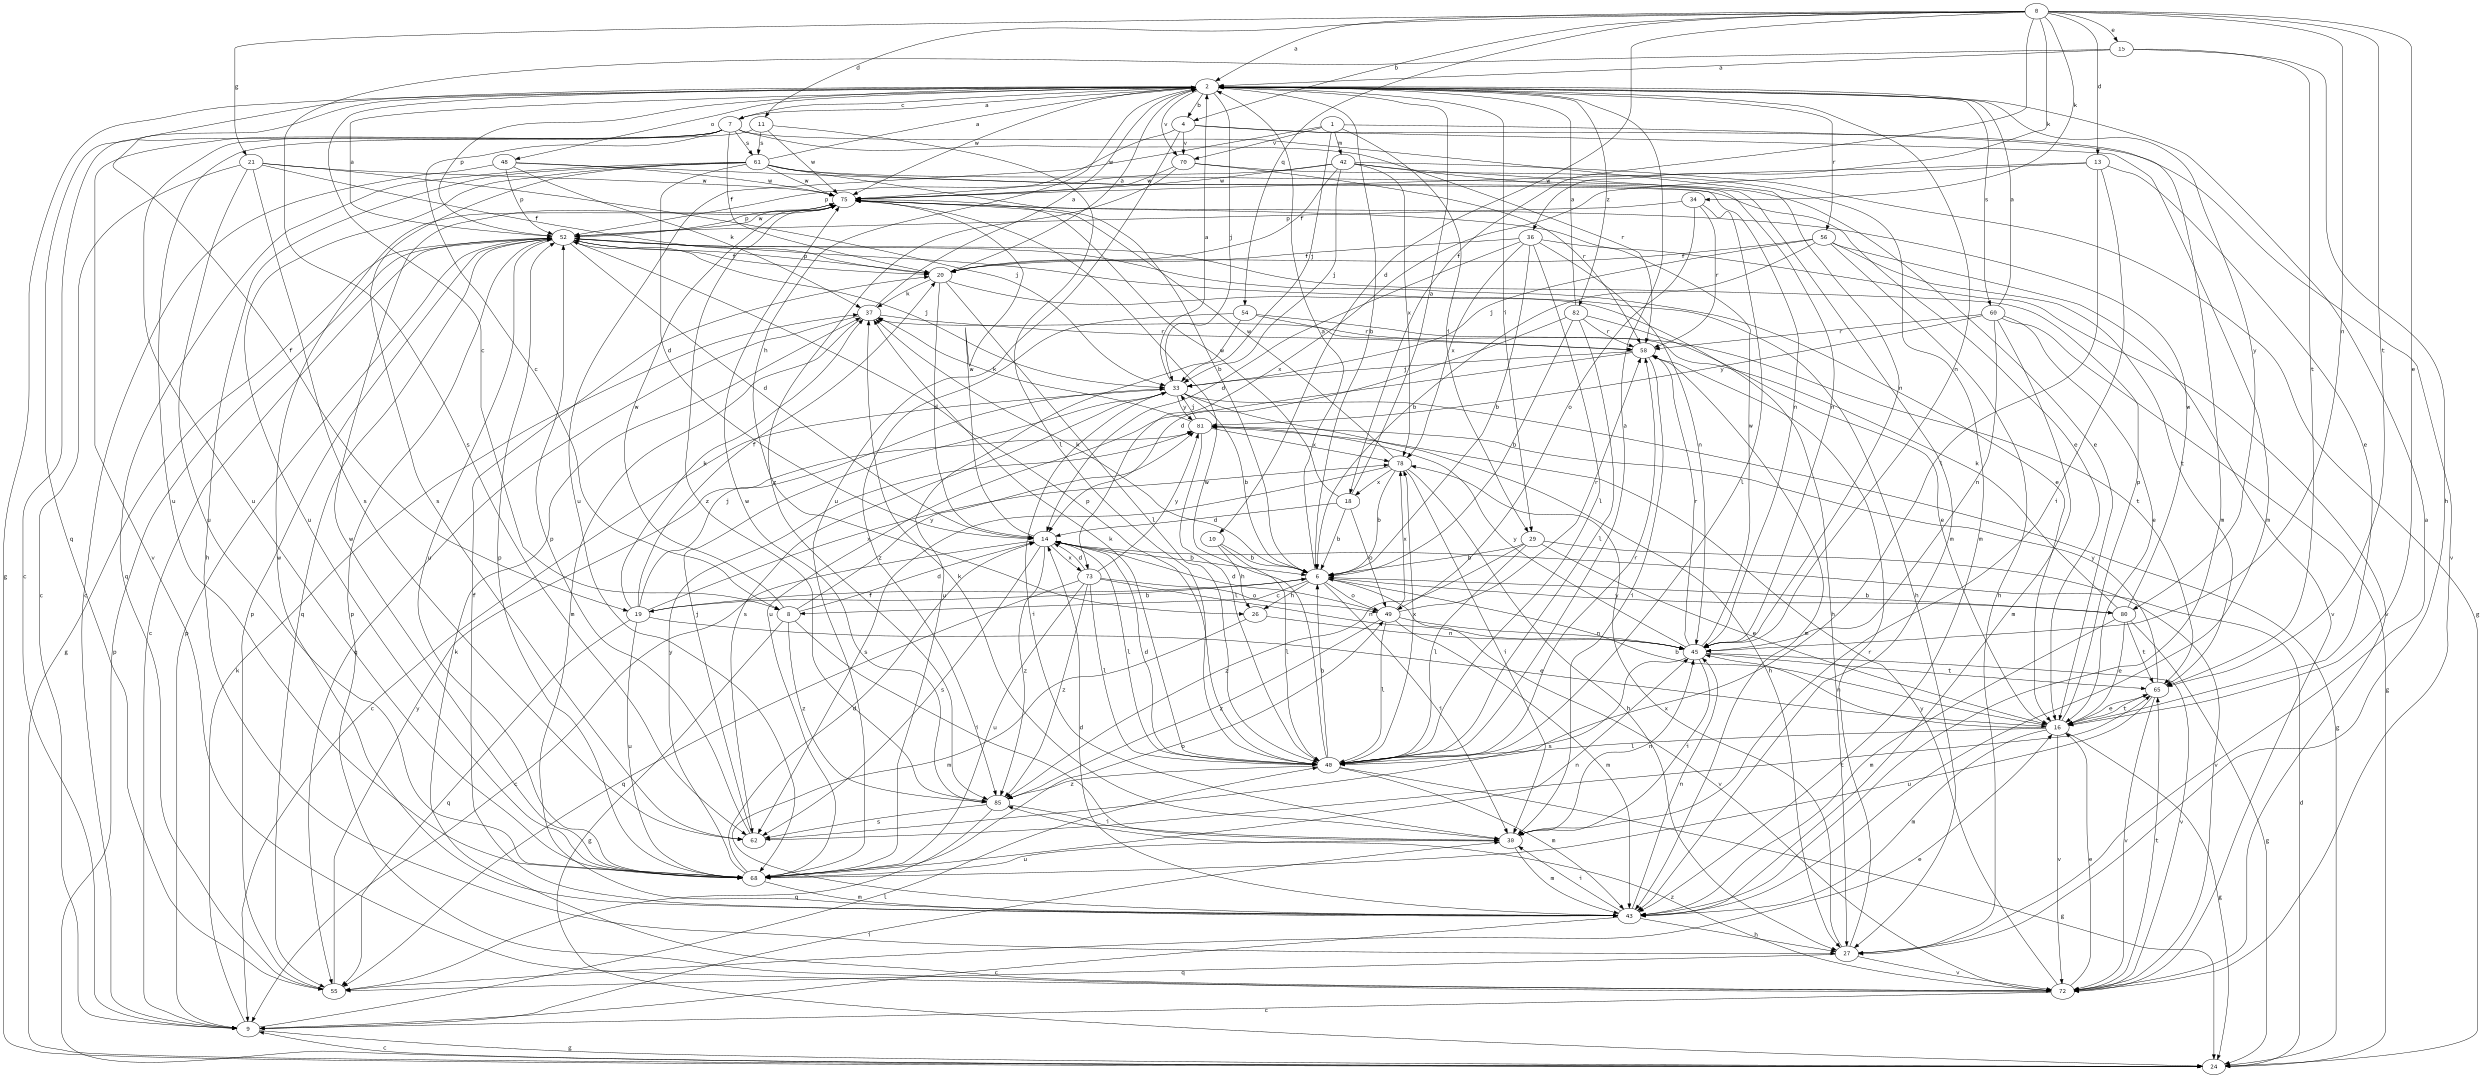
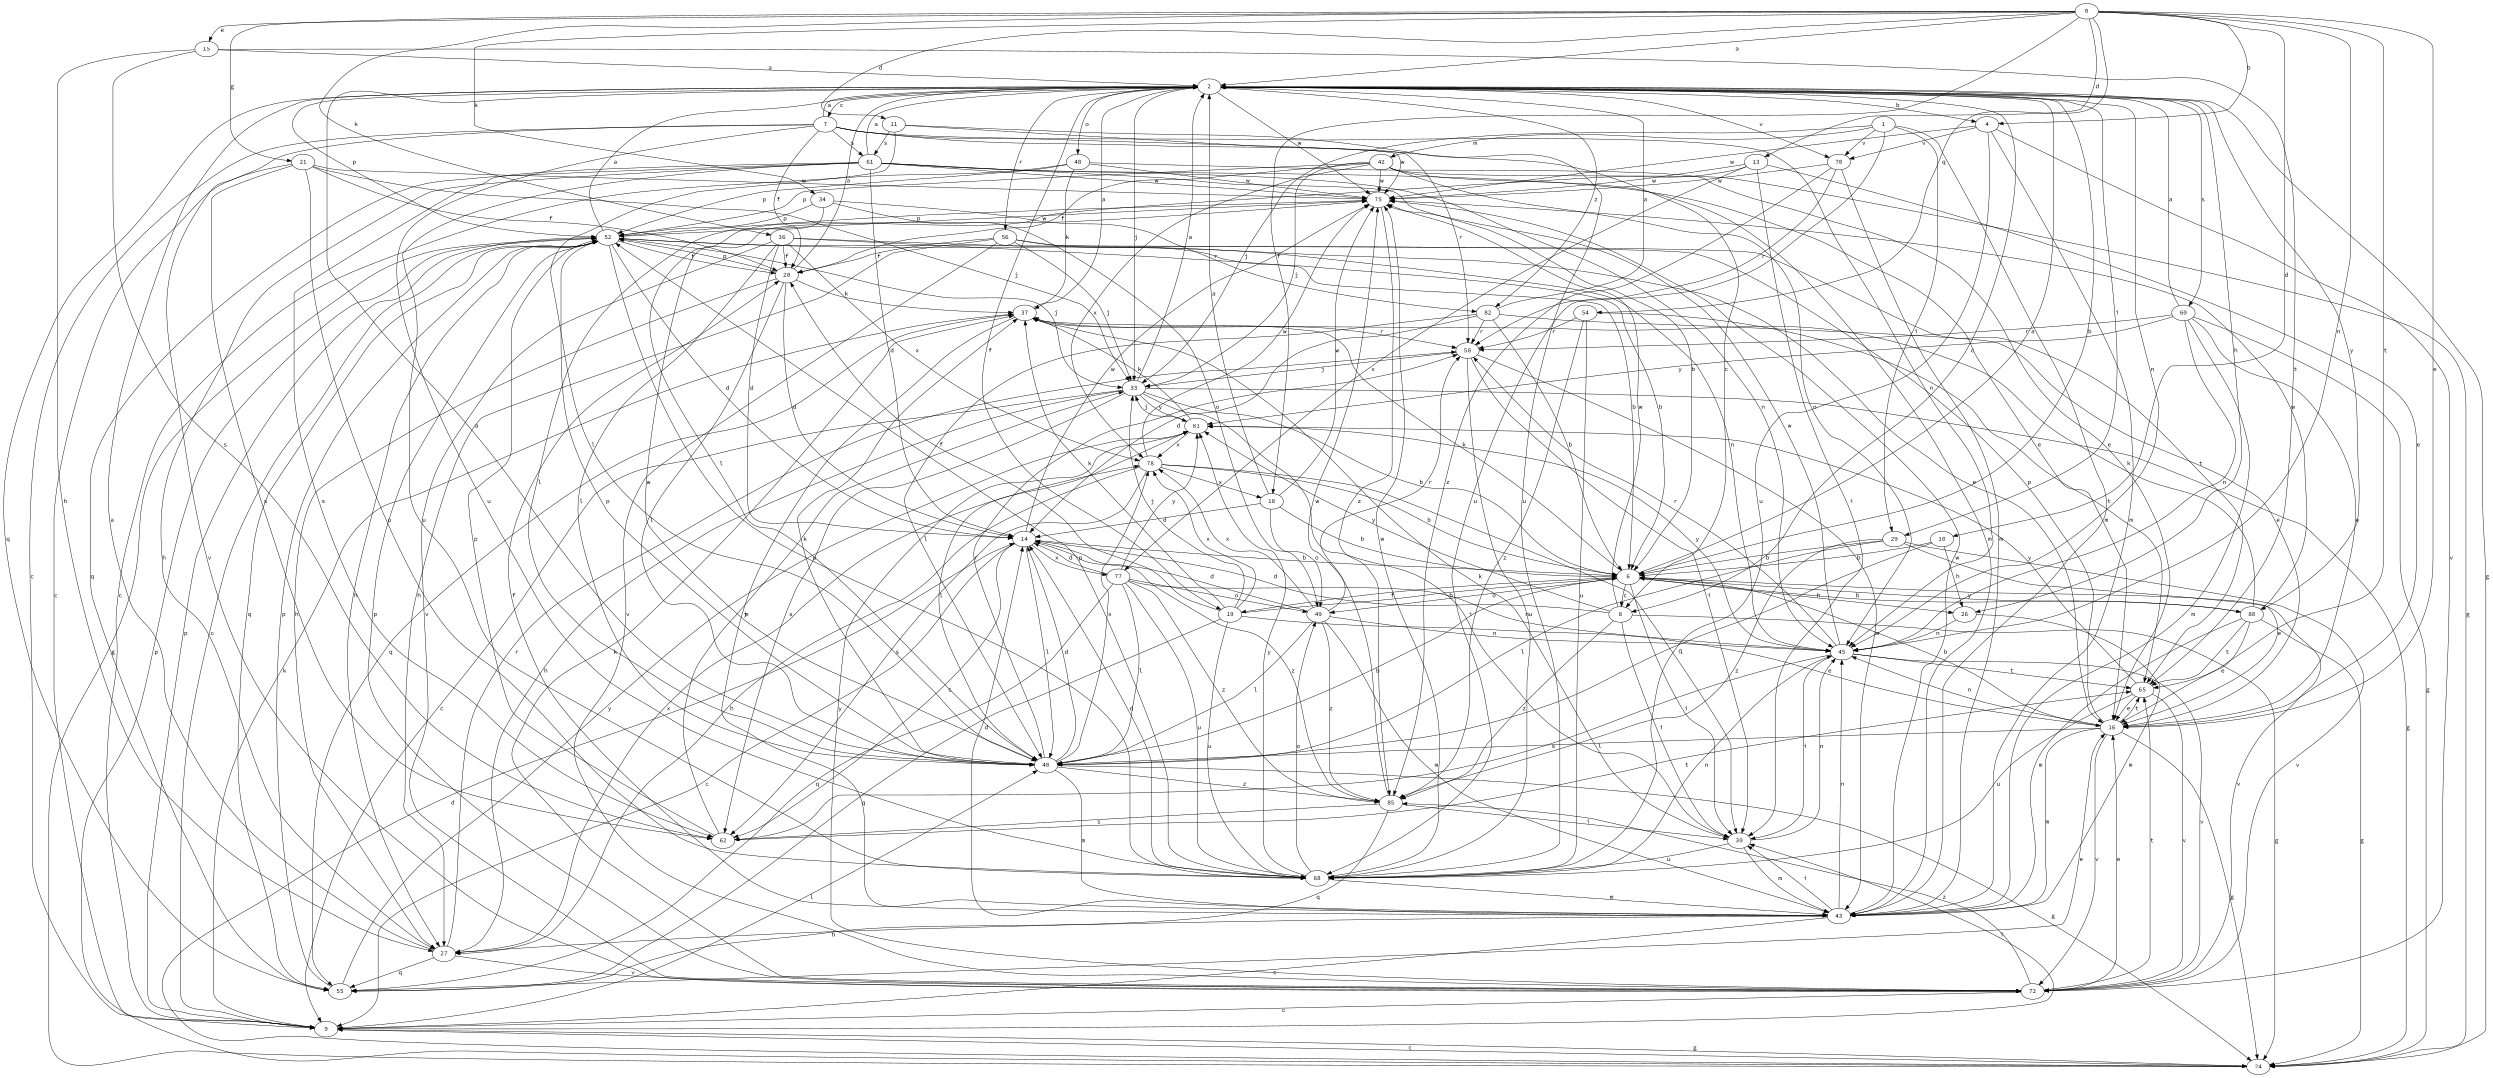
(1715, 289) -> (1142, 230)
(1089, 577) -> (1118, 577)
